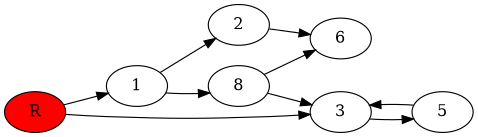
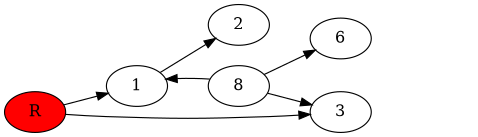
(284, 31) -> none
(182, 94) -> (194, 78)
(443, 112) -> none
